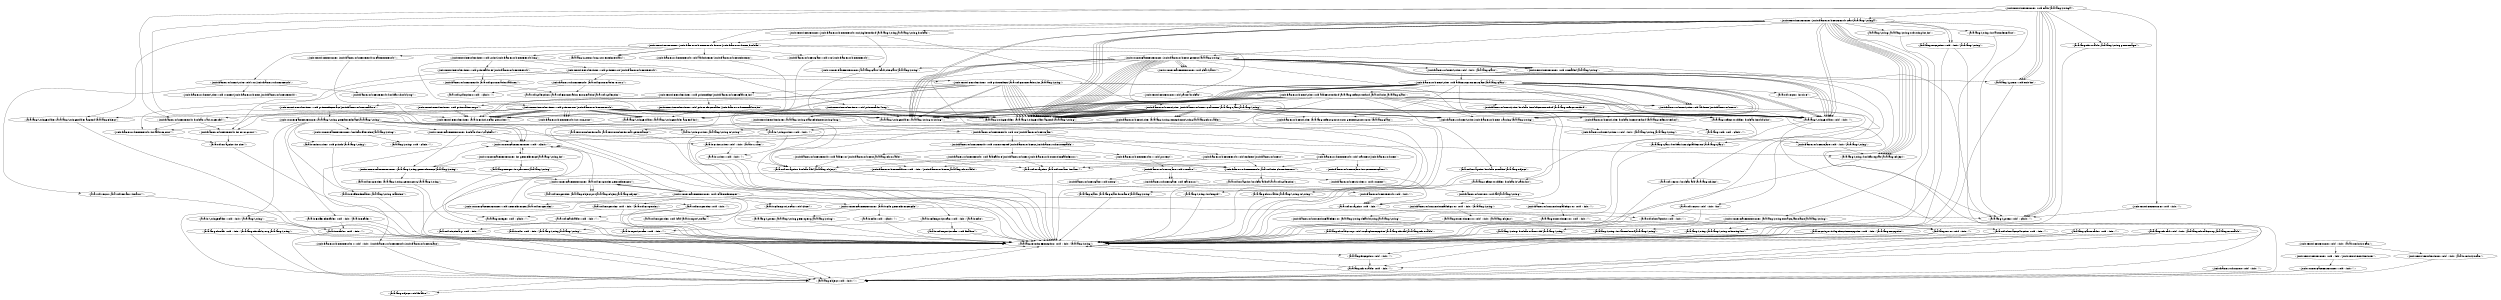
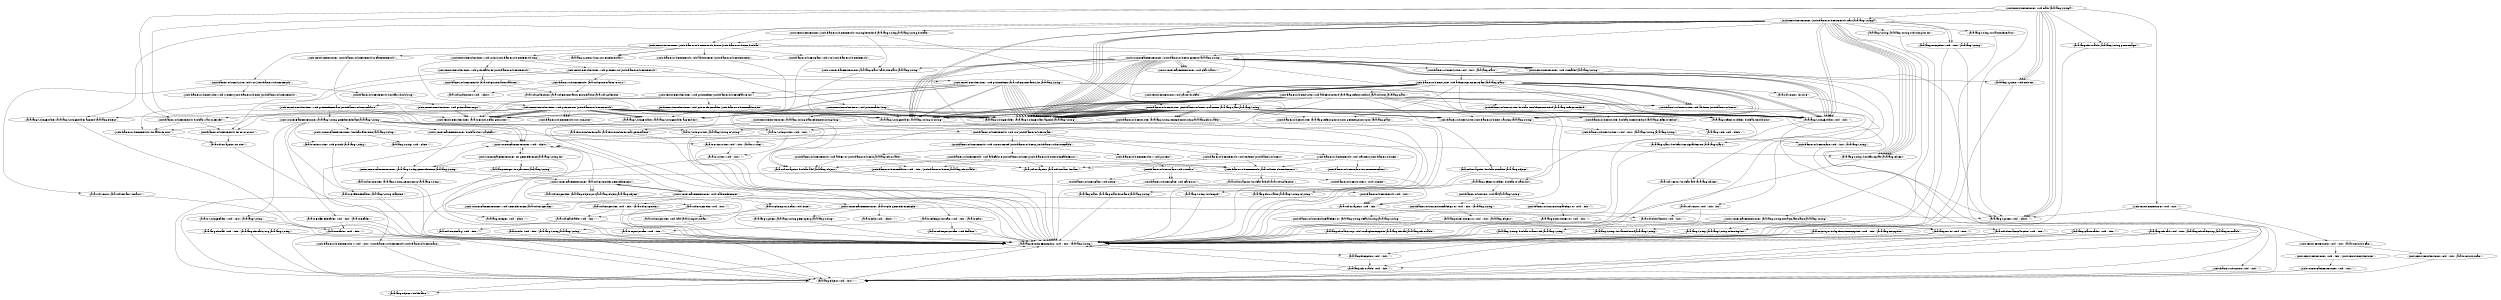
(824, 99) -> (415, 101)
(1849, 150) -> (1950, 220)
(764, 163) -> (203, 268)
(1434, 189) -> (1496, 187)
(739, 212) -> (731, 213)
(566, 213) -> (602, 213)
none -> (2252, 221)
(920, 235) -> (637, 239)
